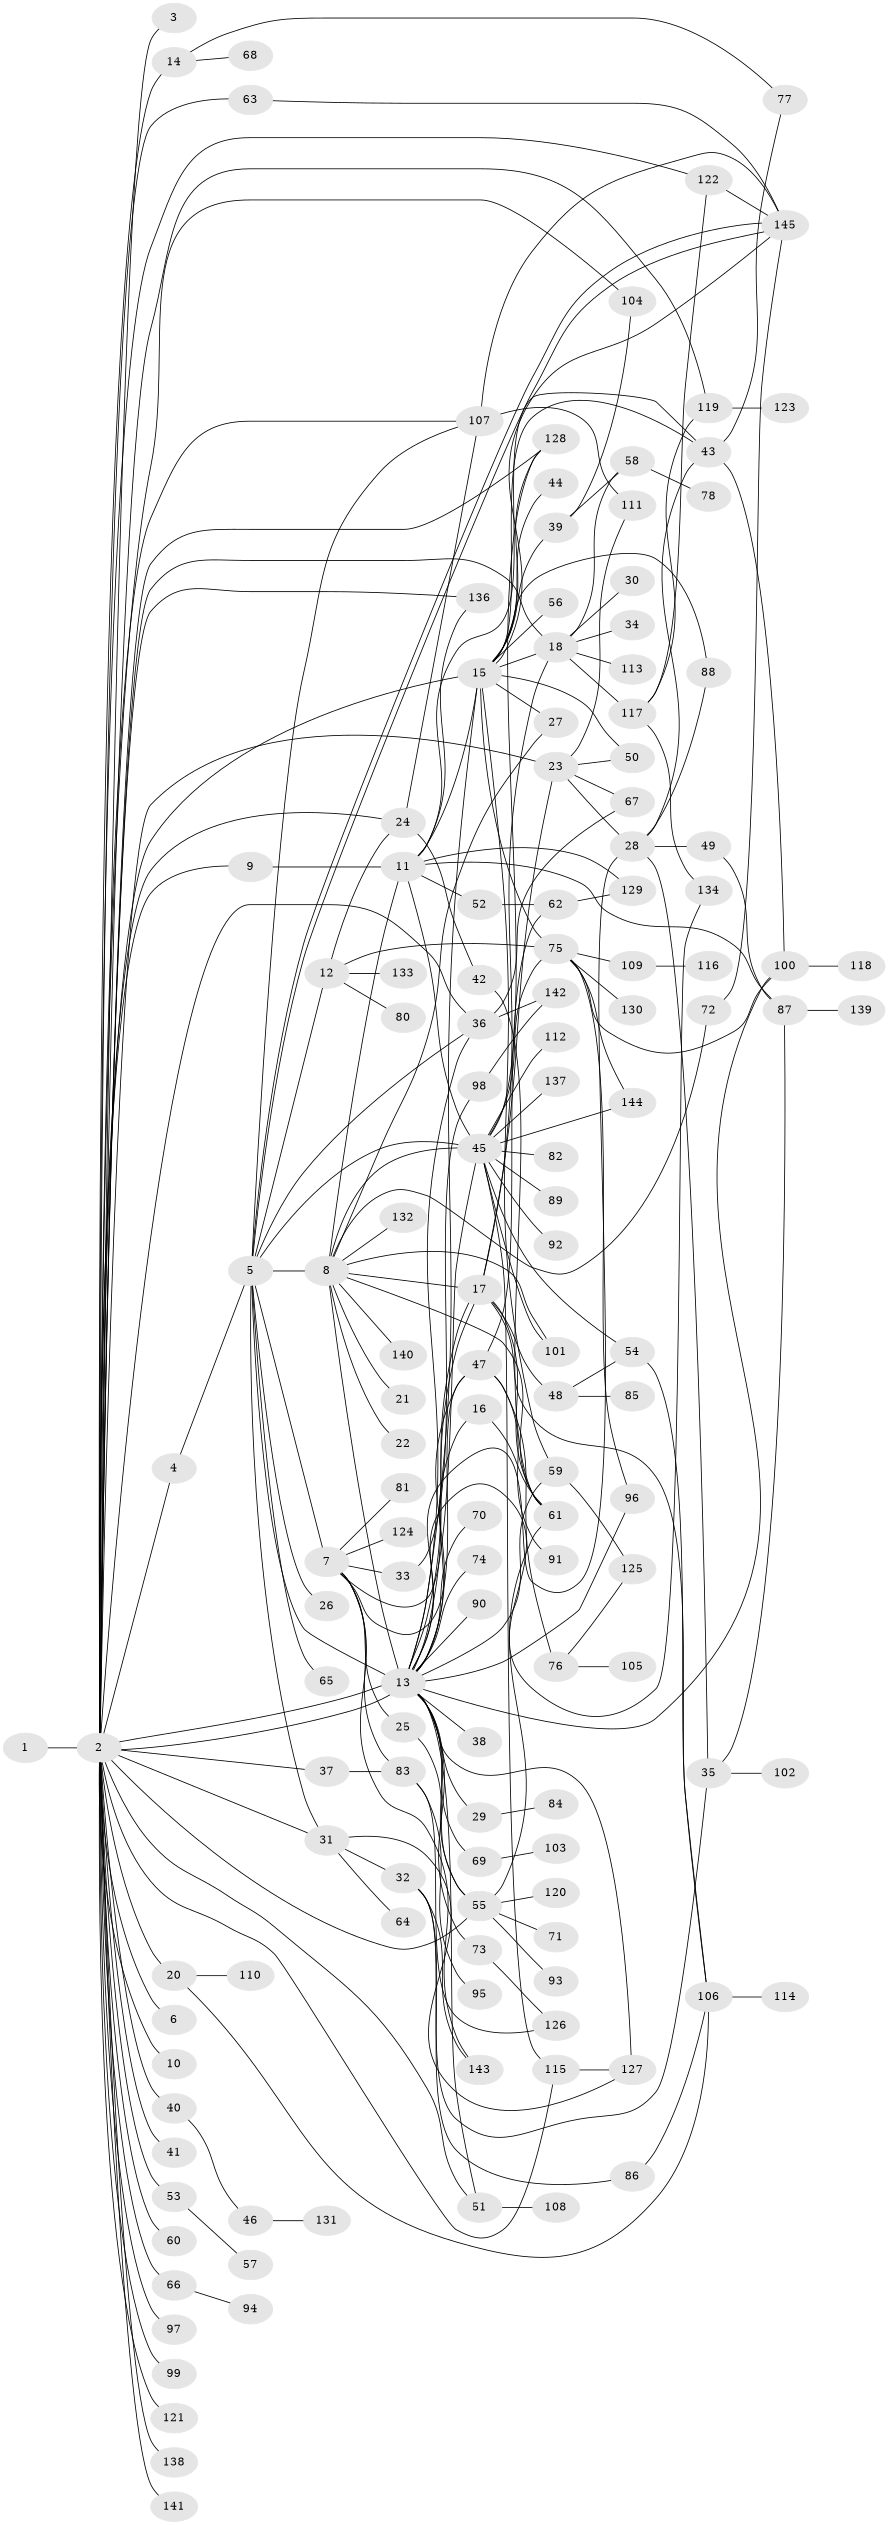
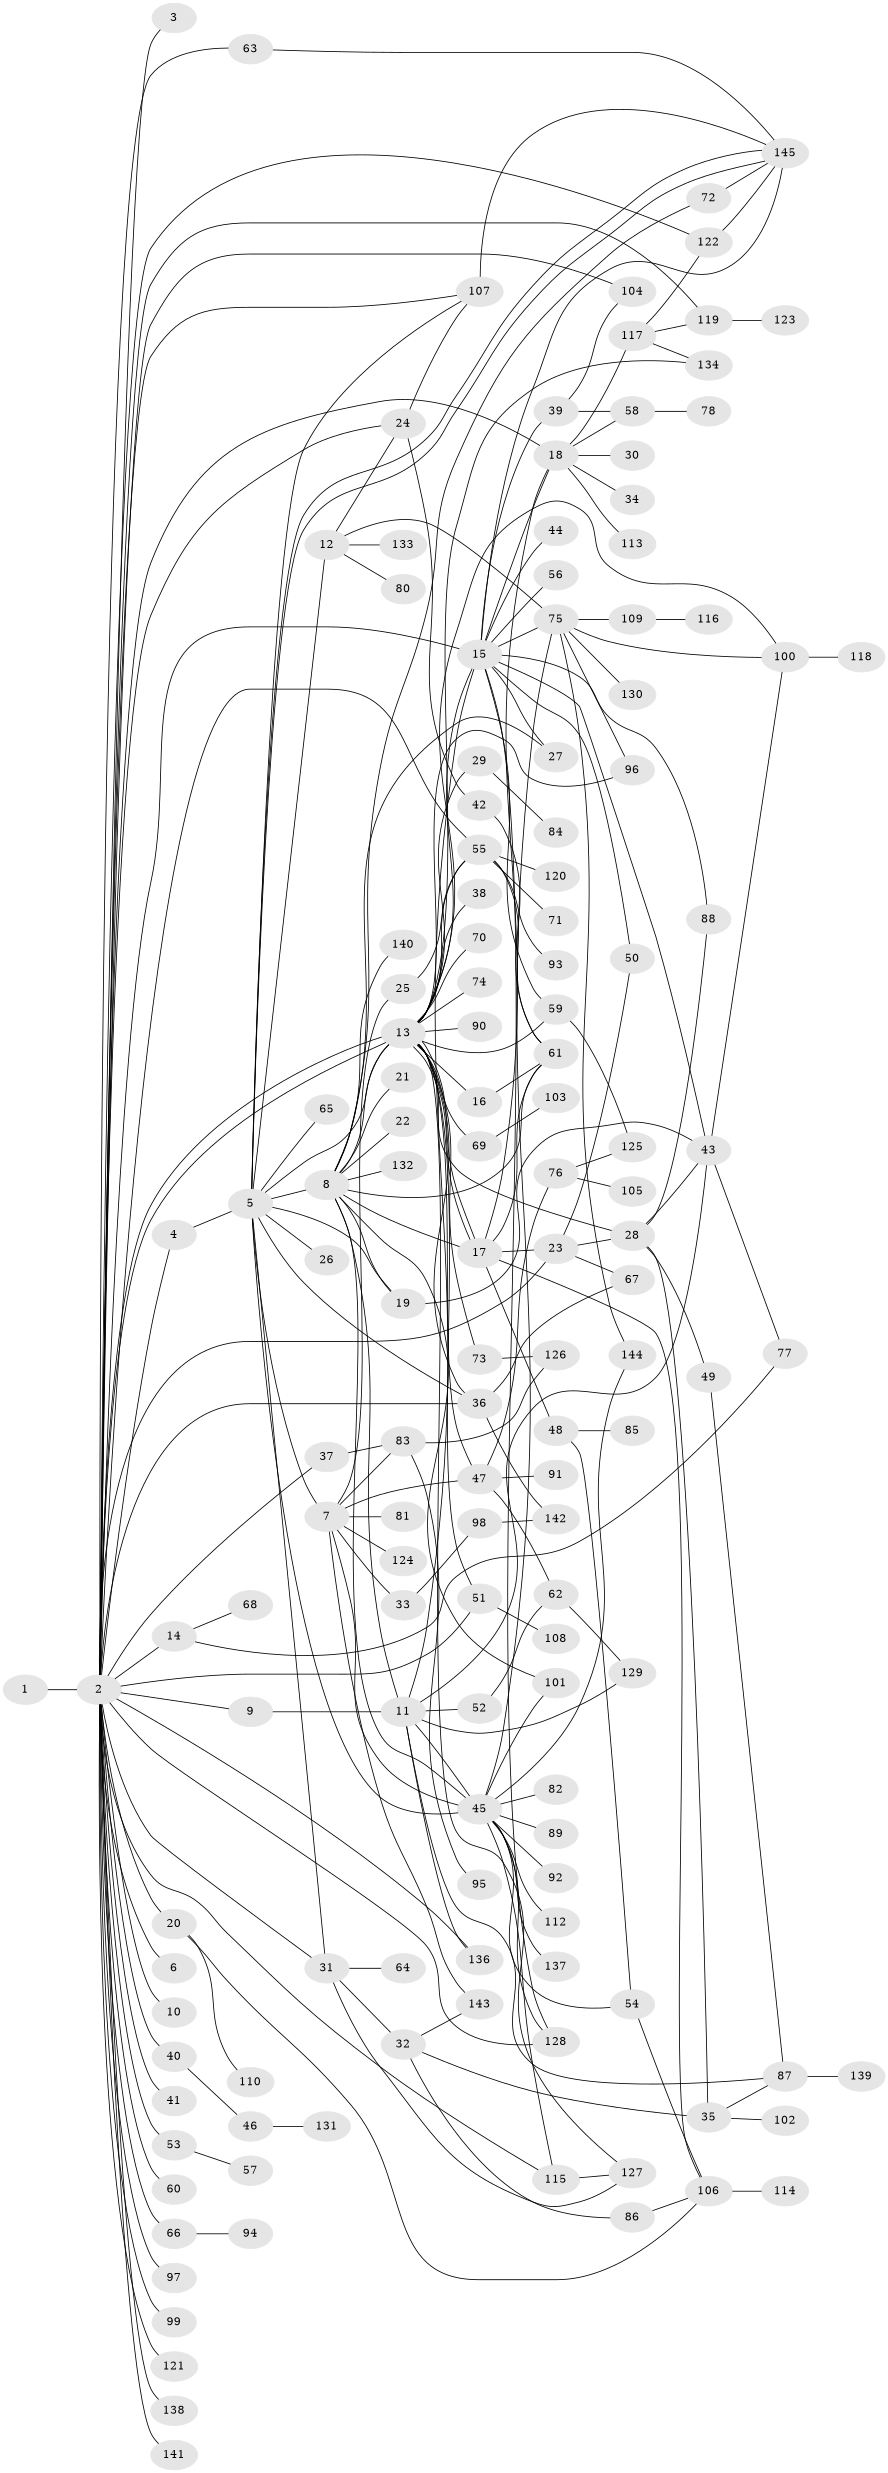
(632, 506) -> none
none -> (403, 1304)
